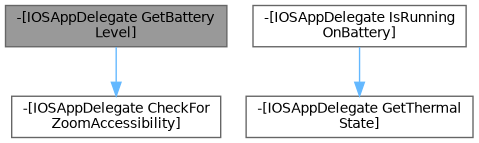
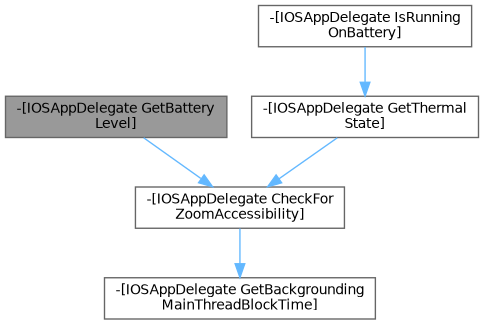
none -> (308, 158)
none -> (240, 298)
